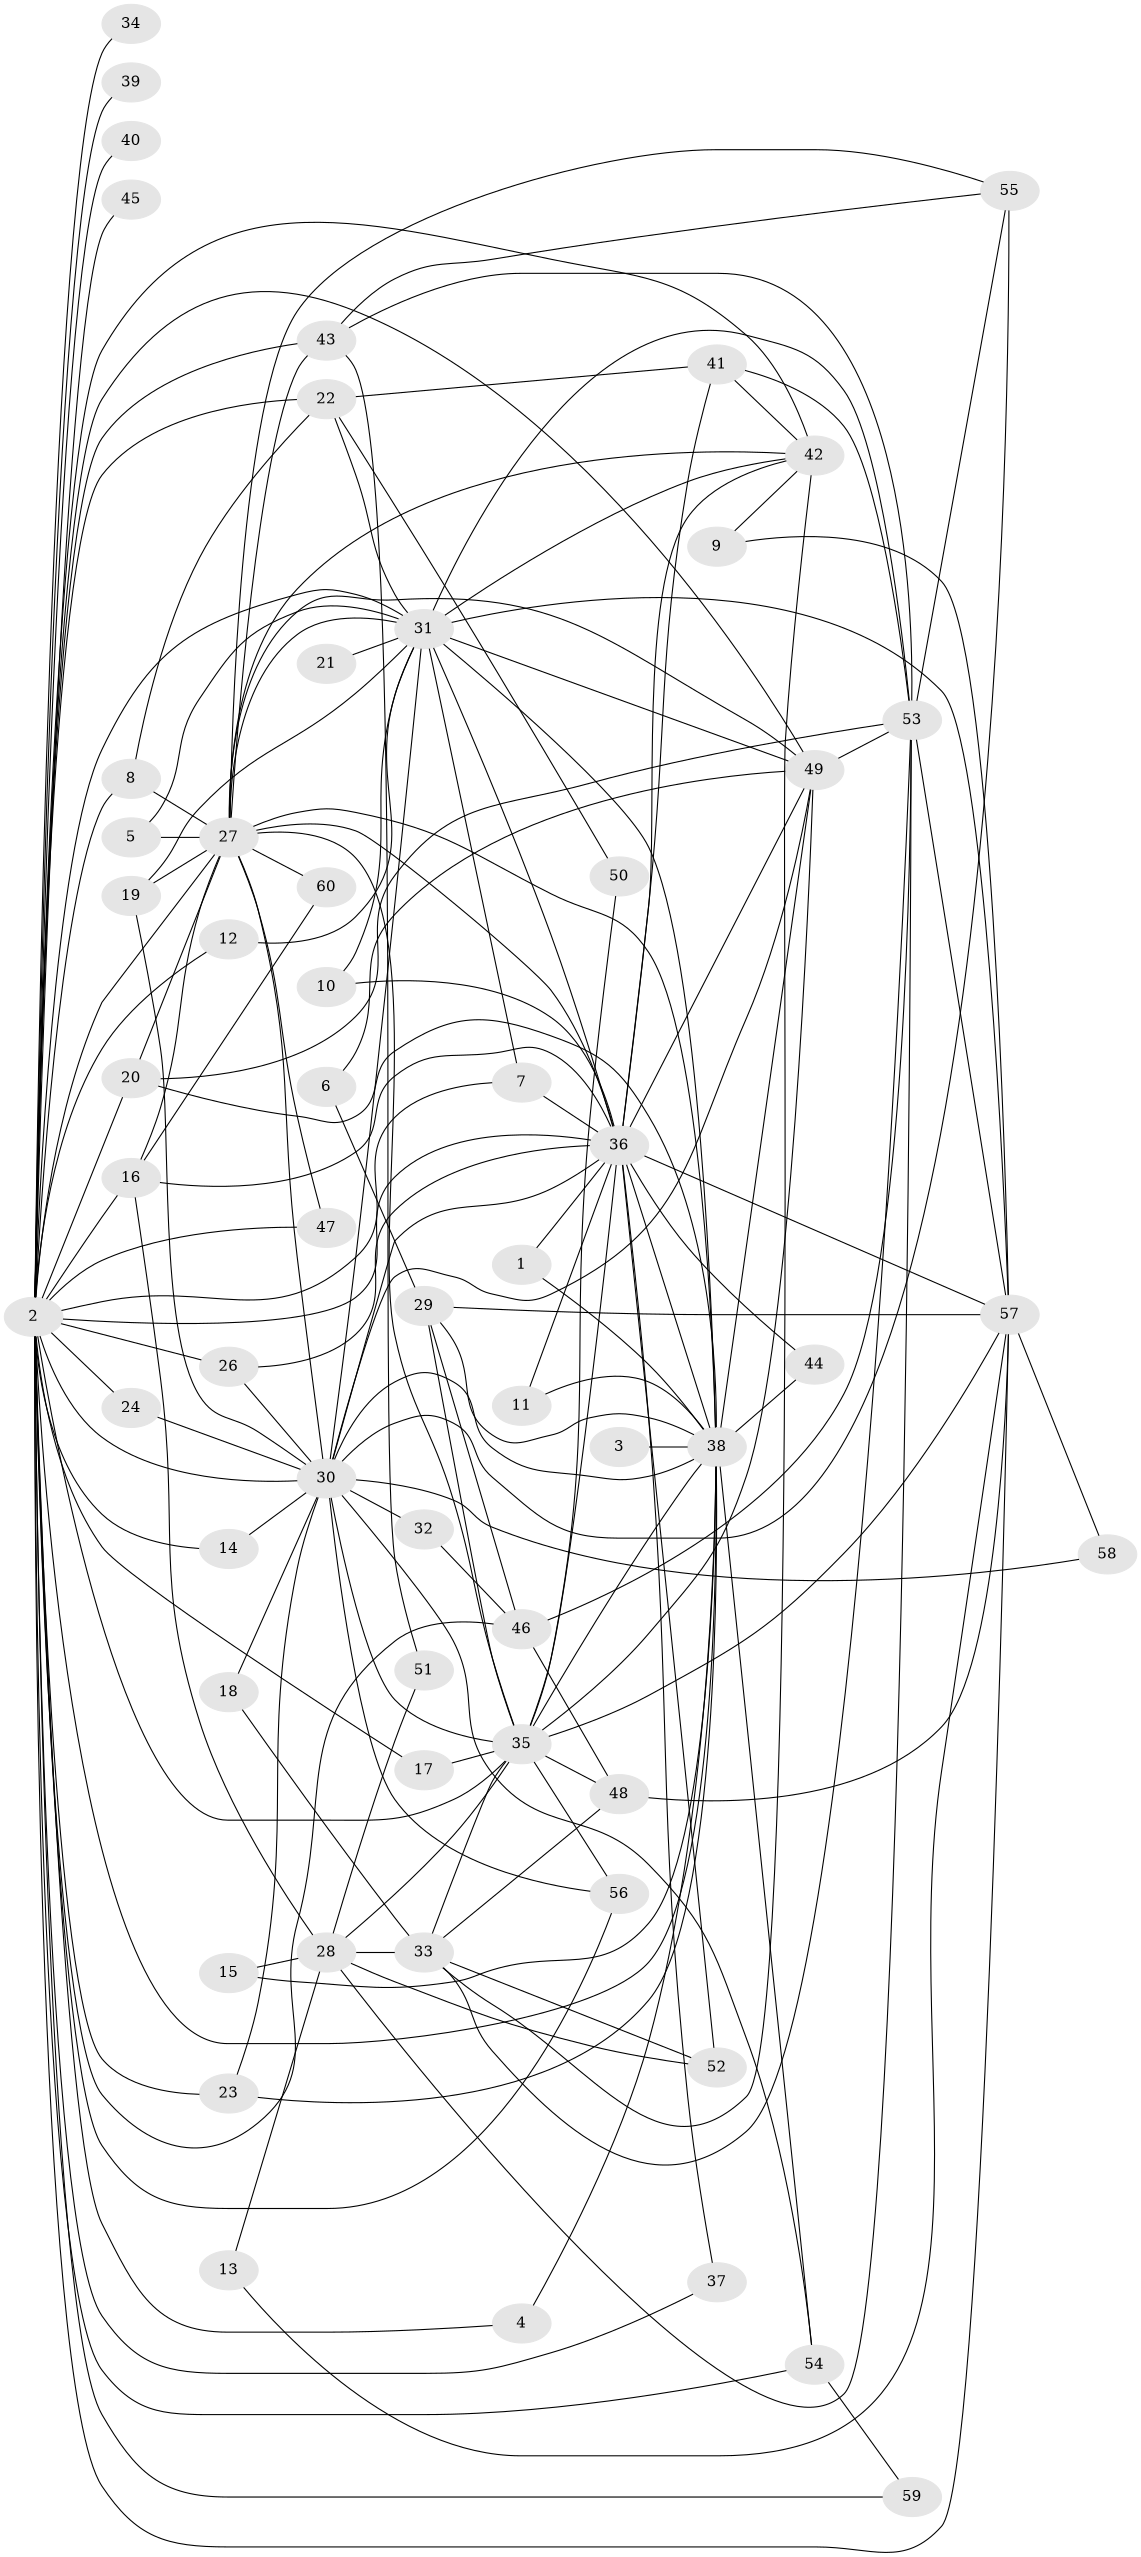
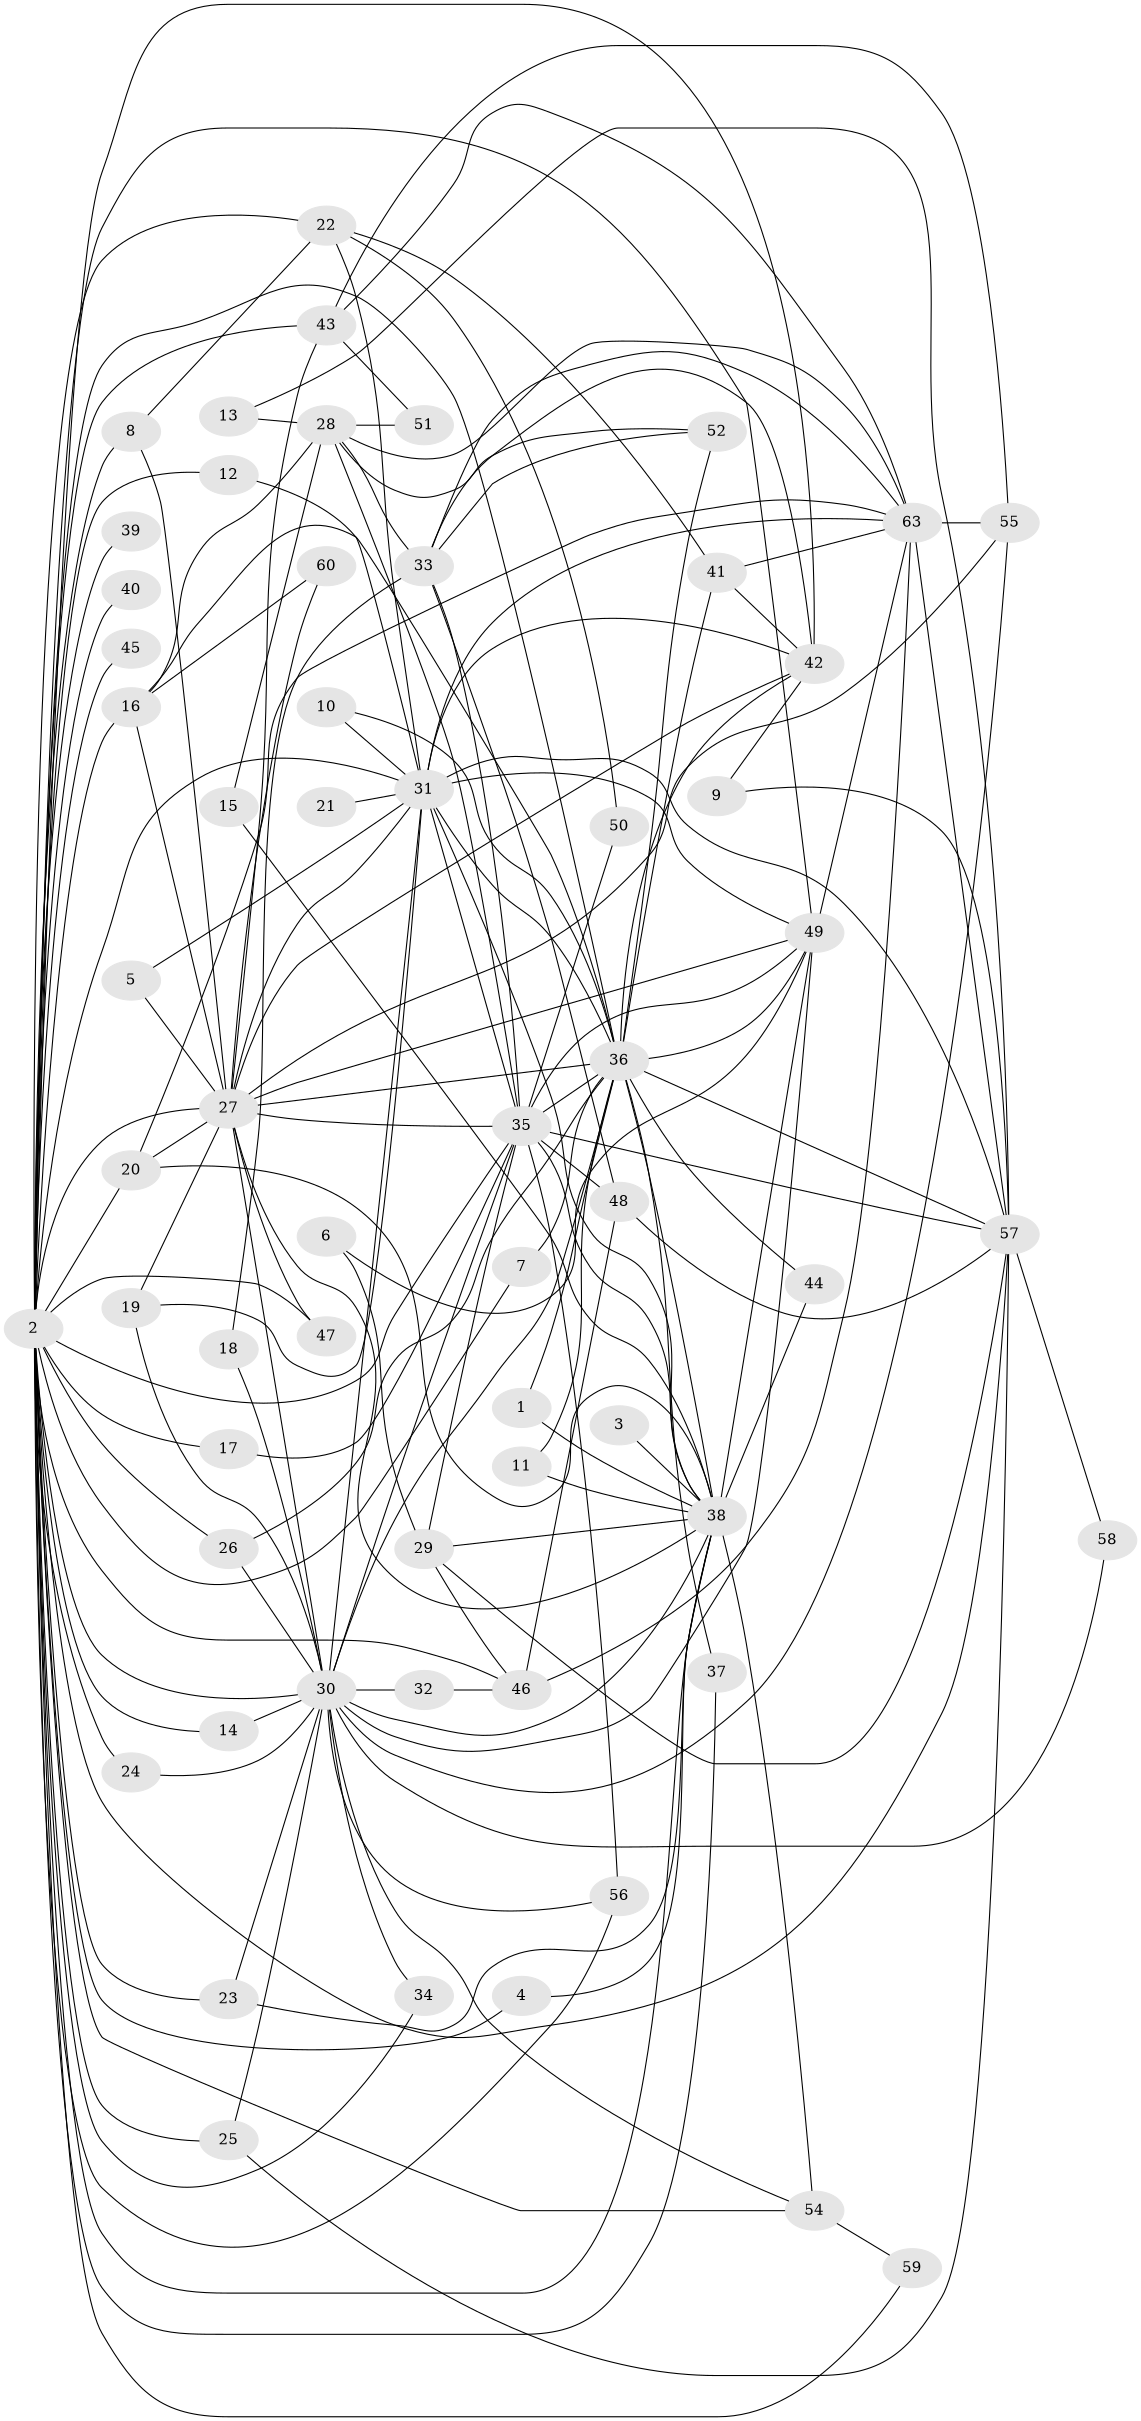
(912, 720) -> (912, 523)
(475, 866) -> (473, 958)
none -> (355, 1849)
none -> (229, 2140)
